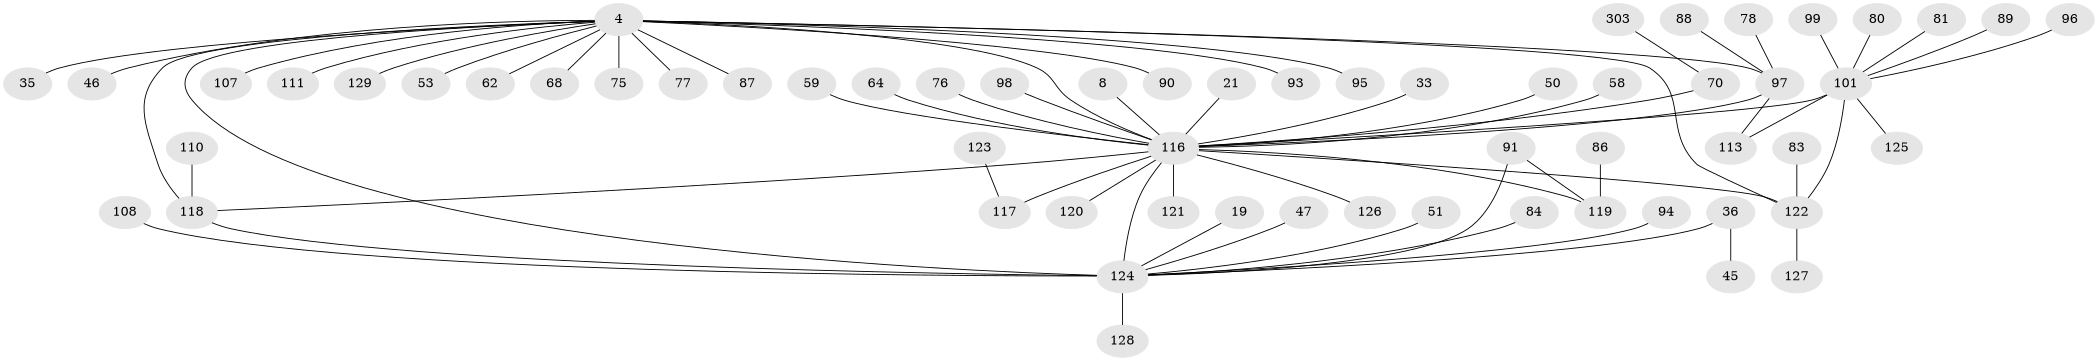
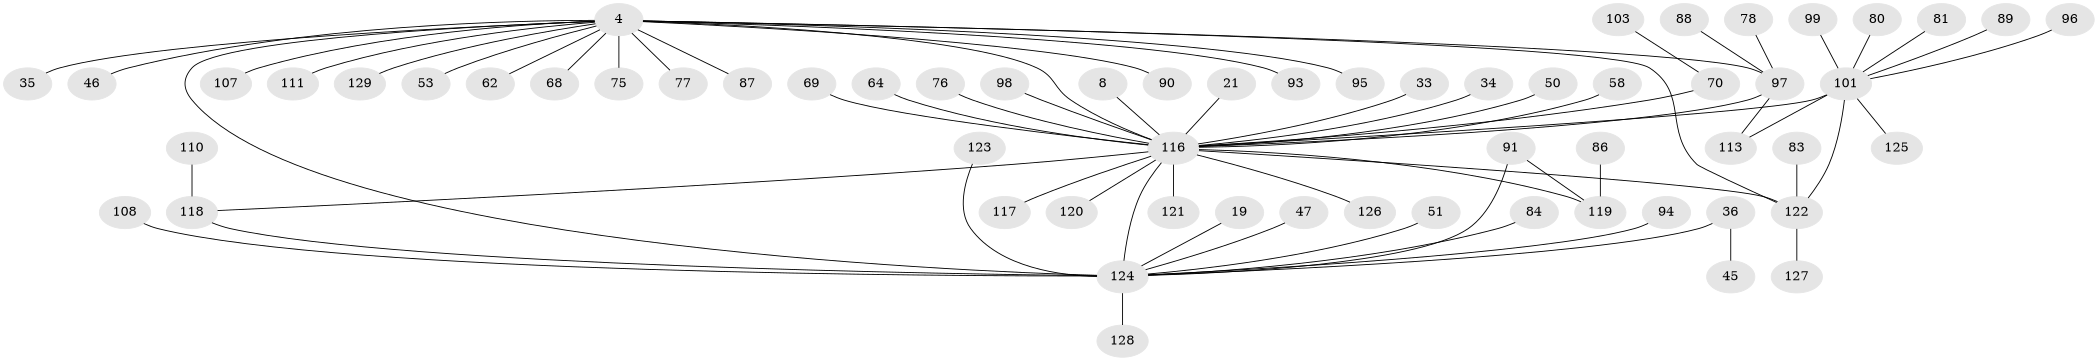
(1618, 20) -> (1618, 20)
(164, 67) -> none
(812, 84) -> (812, 84)
none -> (1489, 84)
(992, 180) -> (997, 252)
